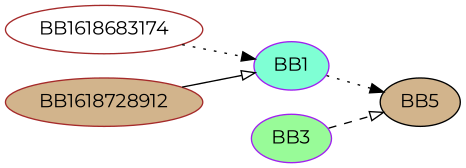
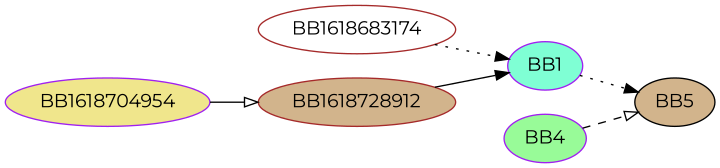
(212, 81) -> (465, 81)
none -> (108, 102)
(291, 138) -> (545, 138)
